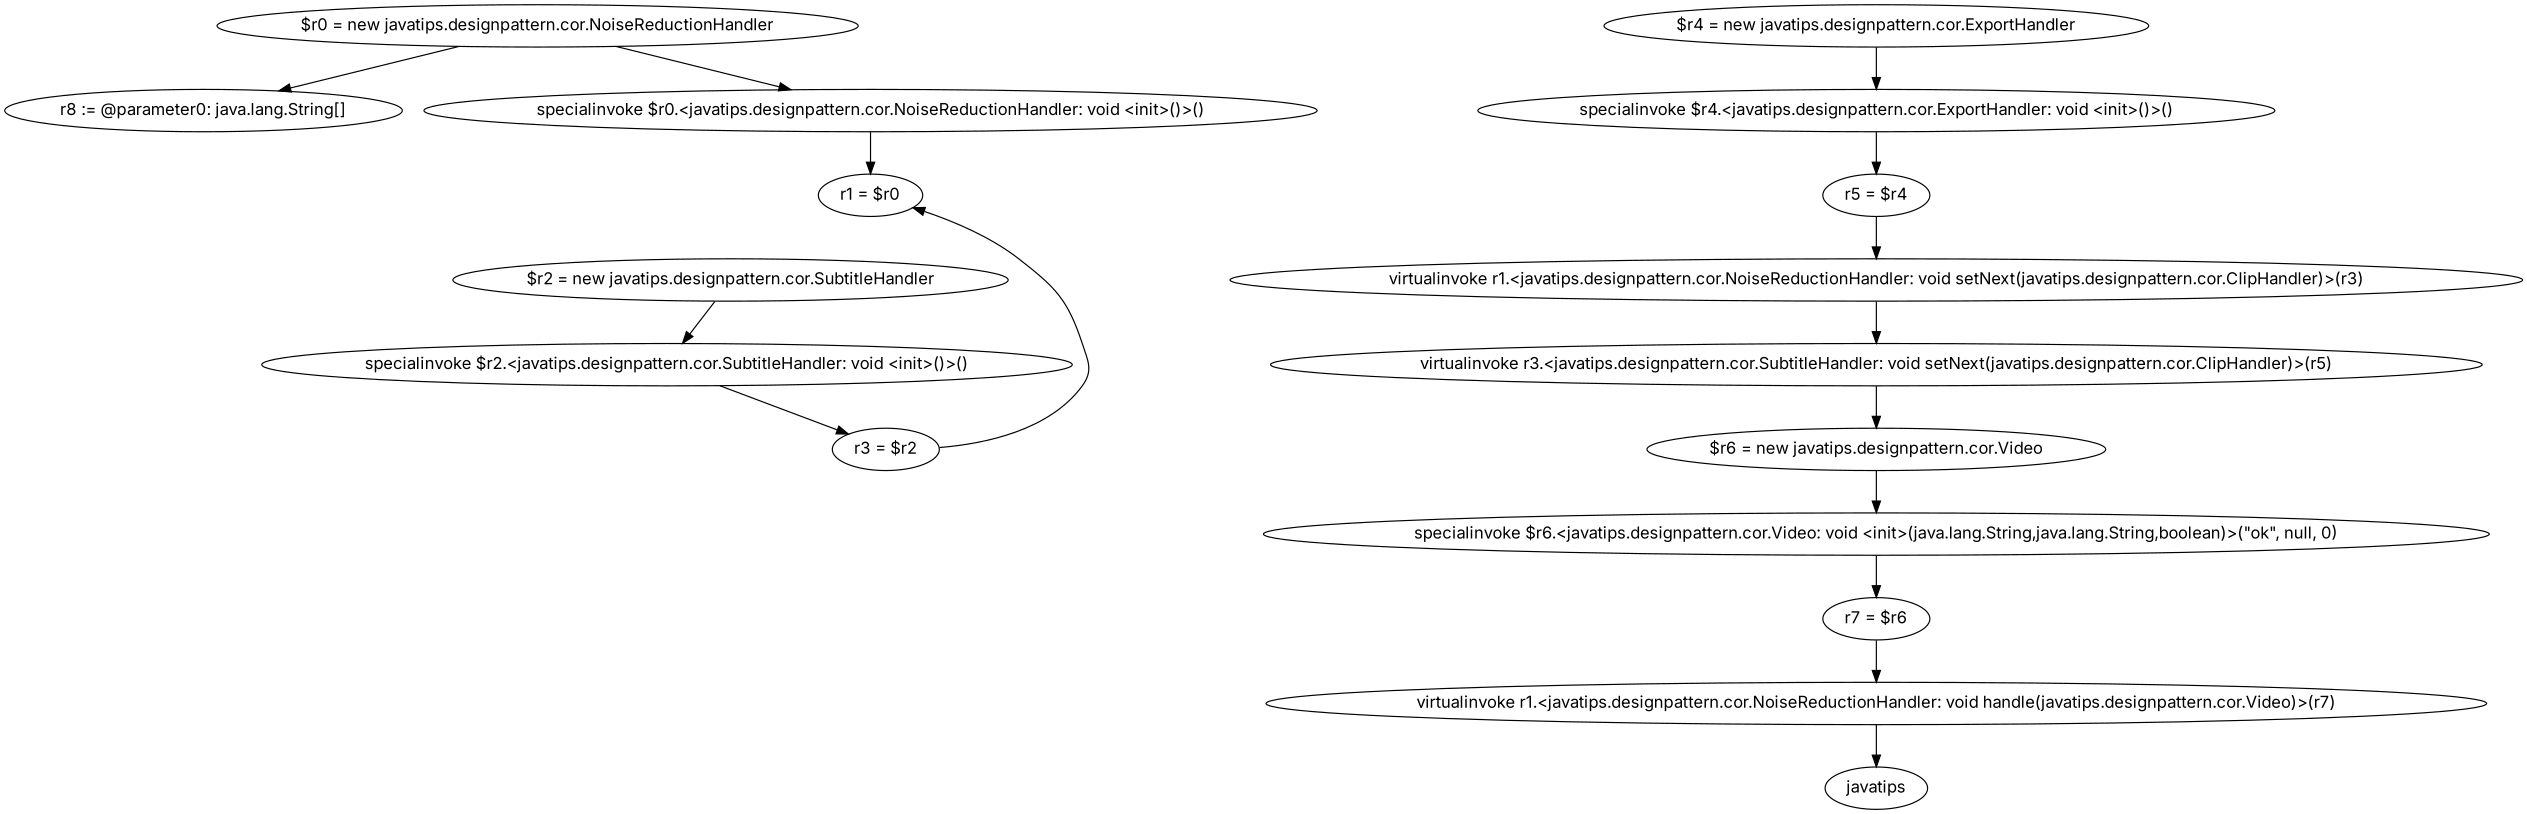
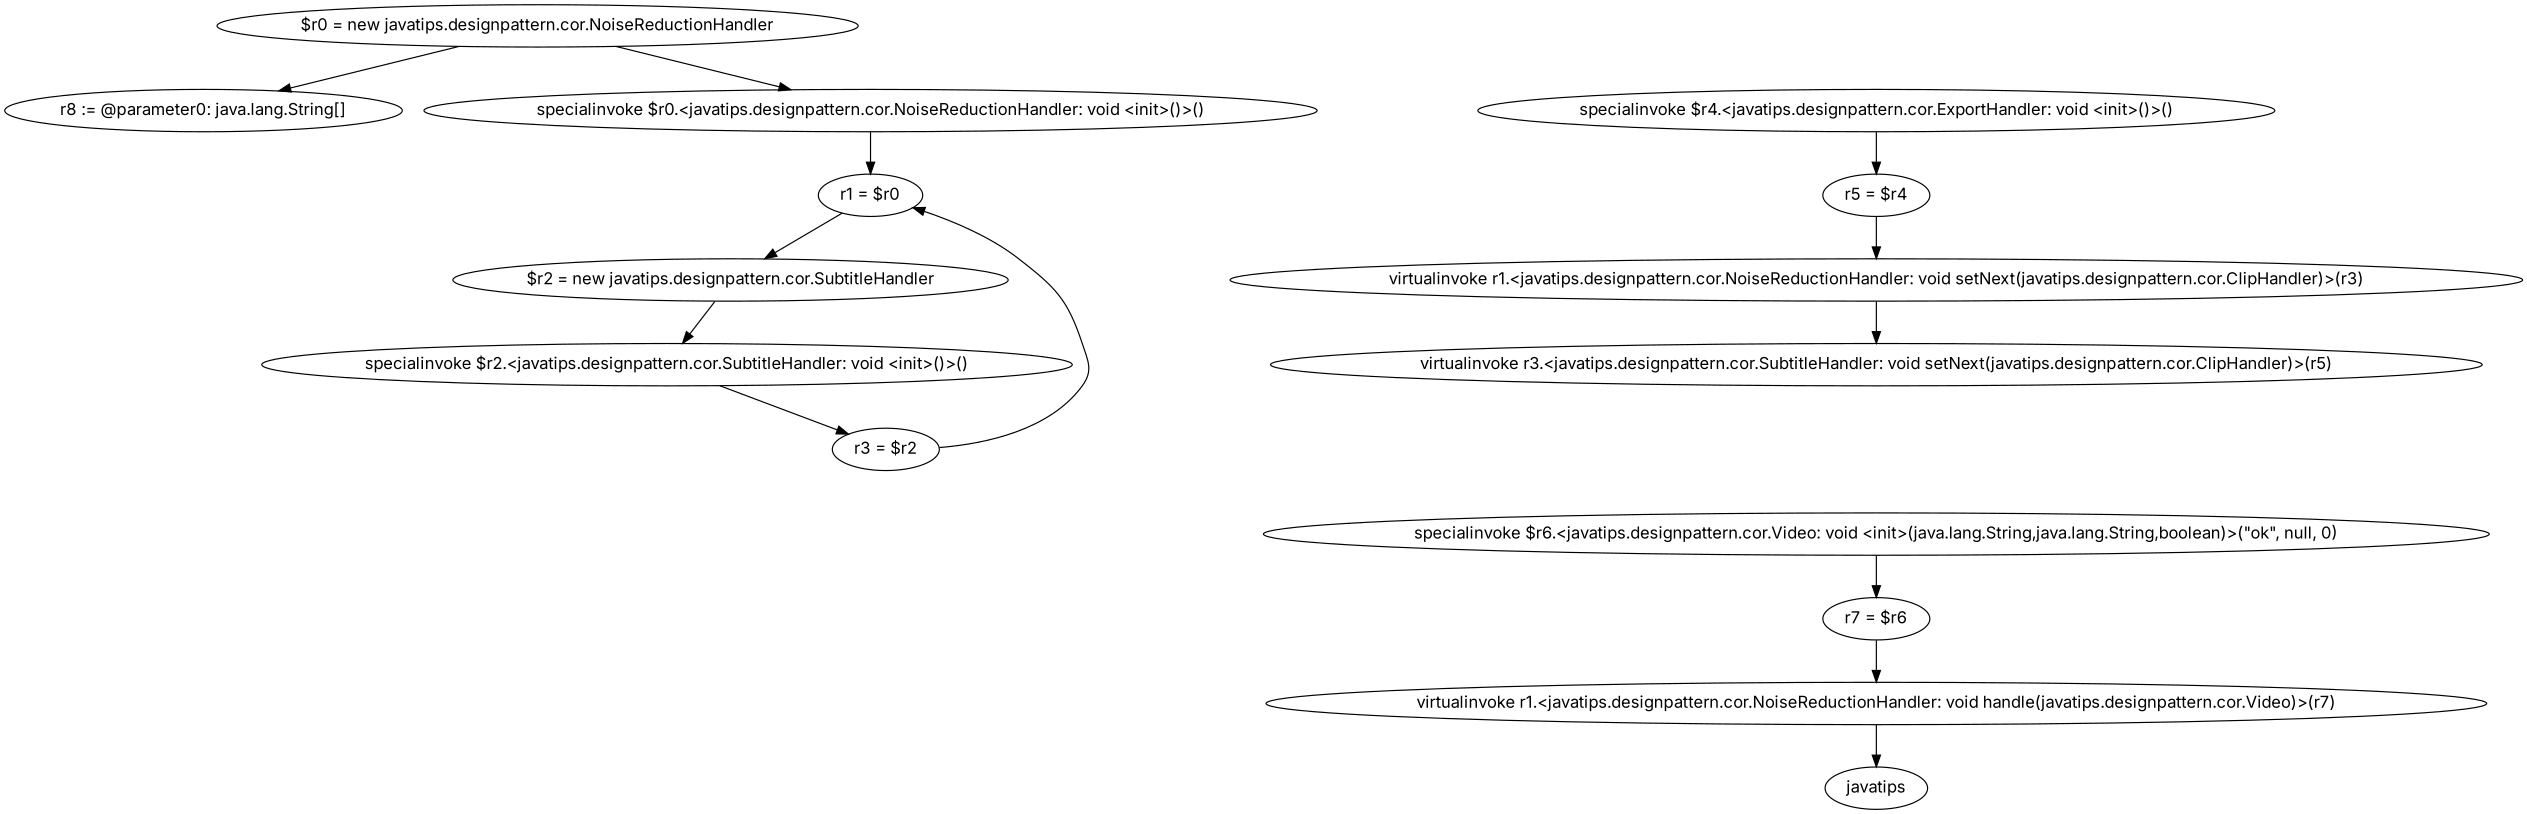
(1876, 26) -> none
none -> (809, 233)
(1876, 449) -> none
